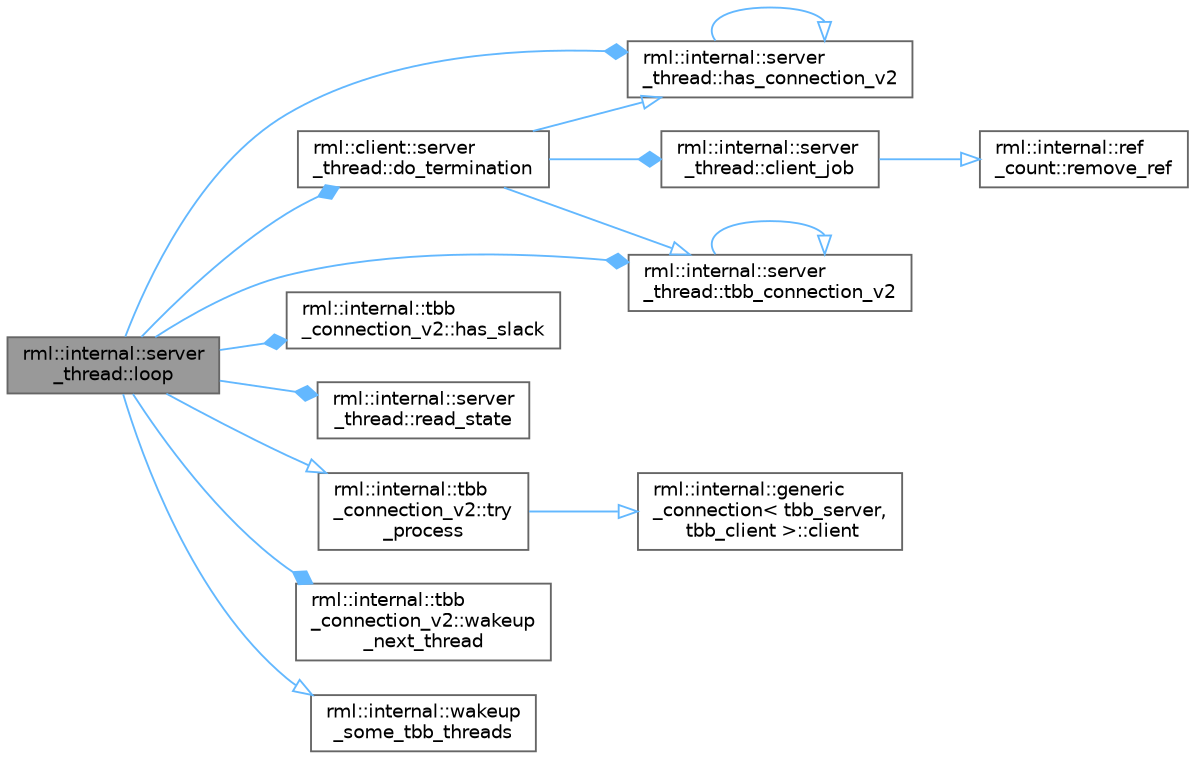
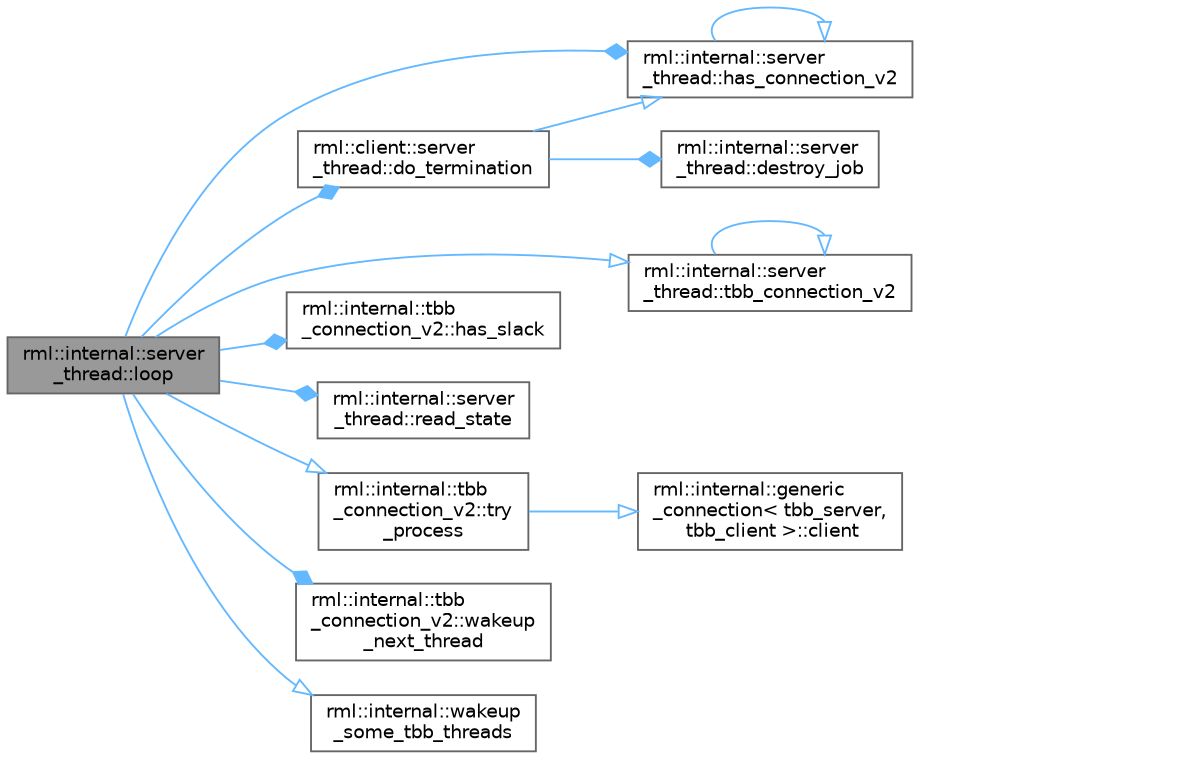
(770, 159) -> (770, 159)
(1084, 159) -> none
(588, 218) -> none
(375, 260) -> (375, 260)
